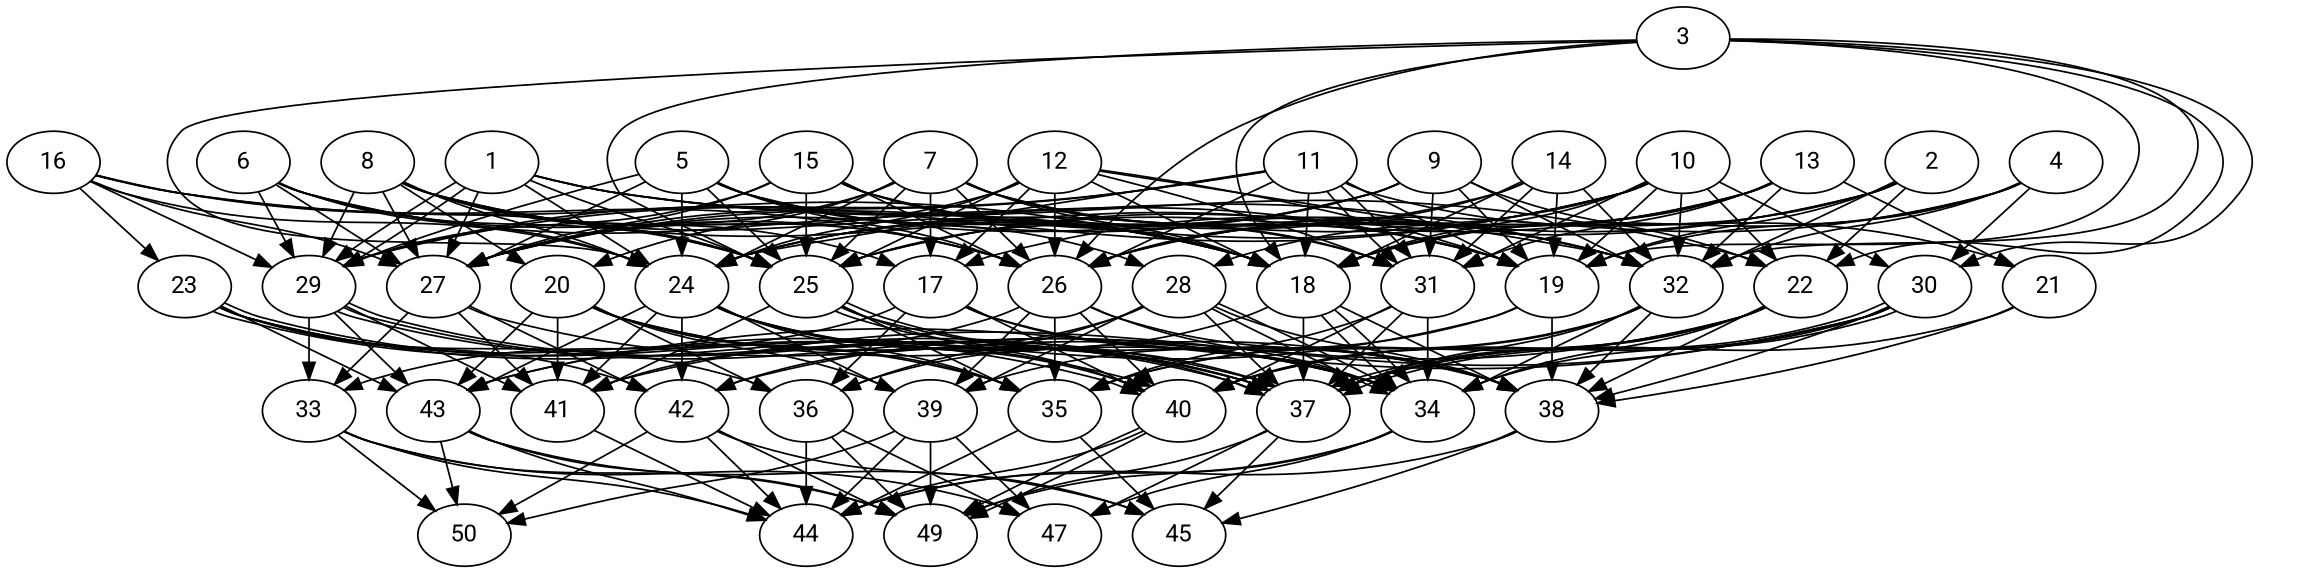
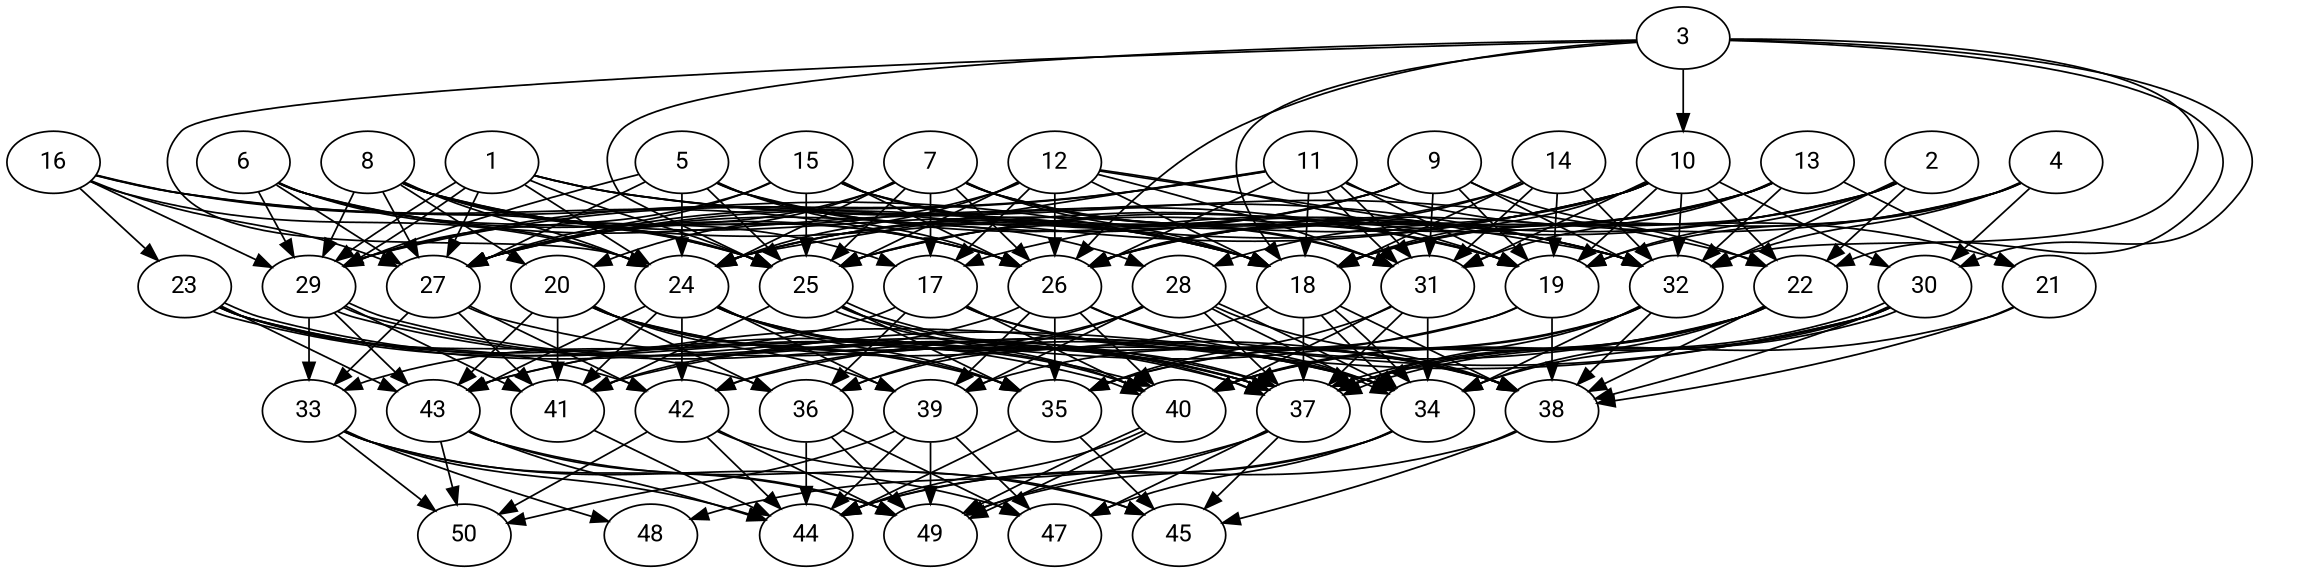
(2104, 203) -> (1683, 92)
none -> (651, 535)
